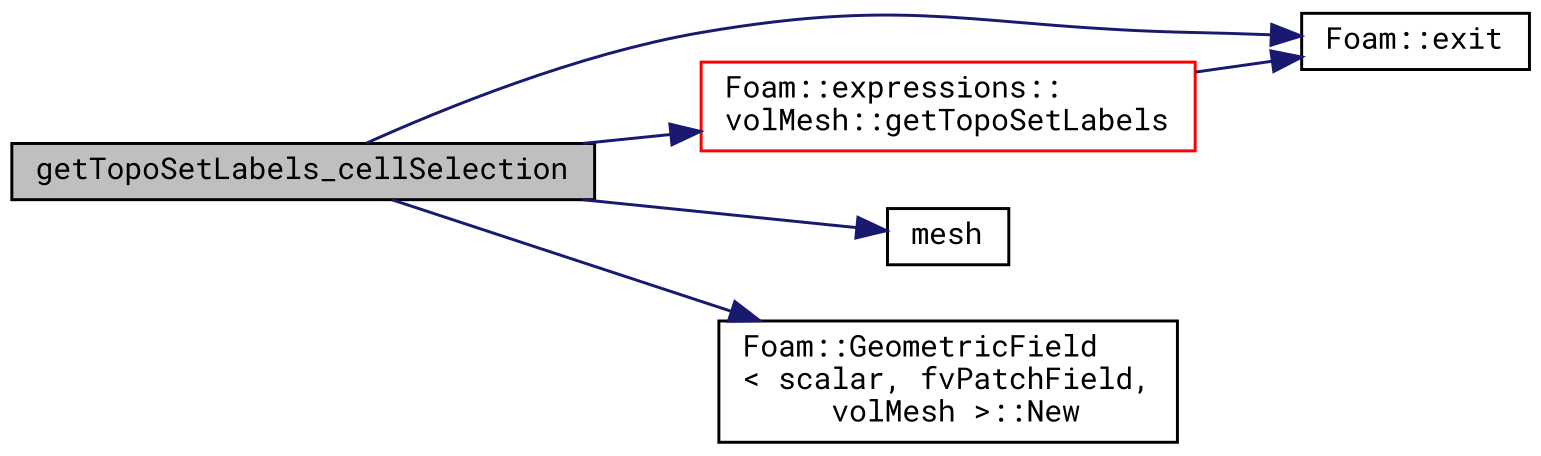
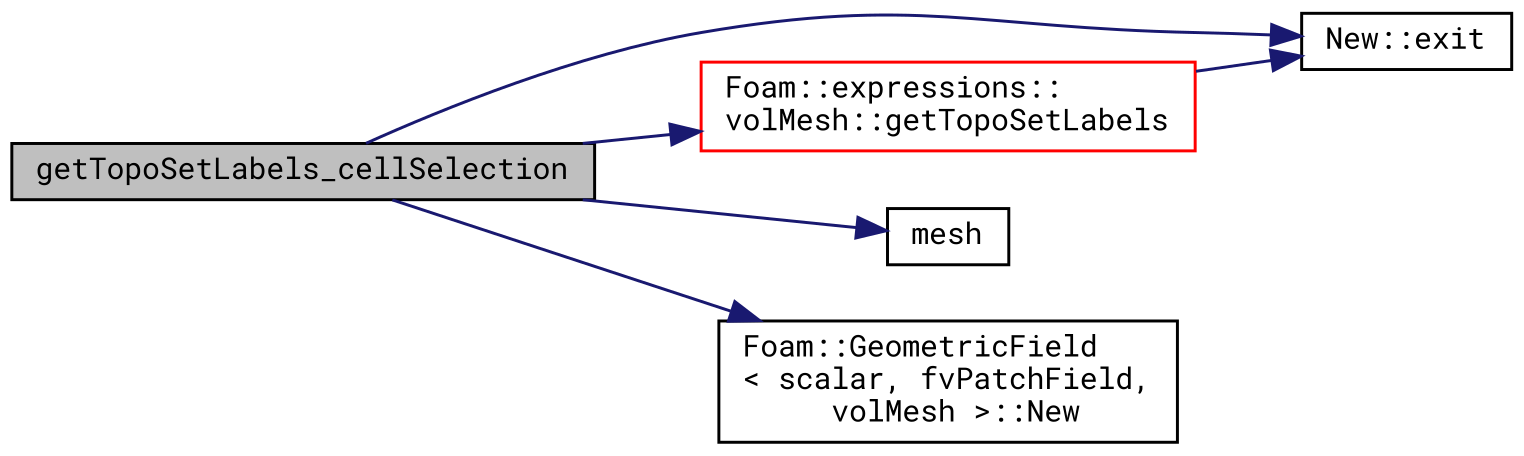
(1416, 41) -> (1407, 41)
